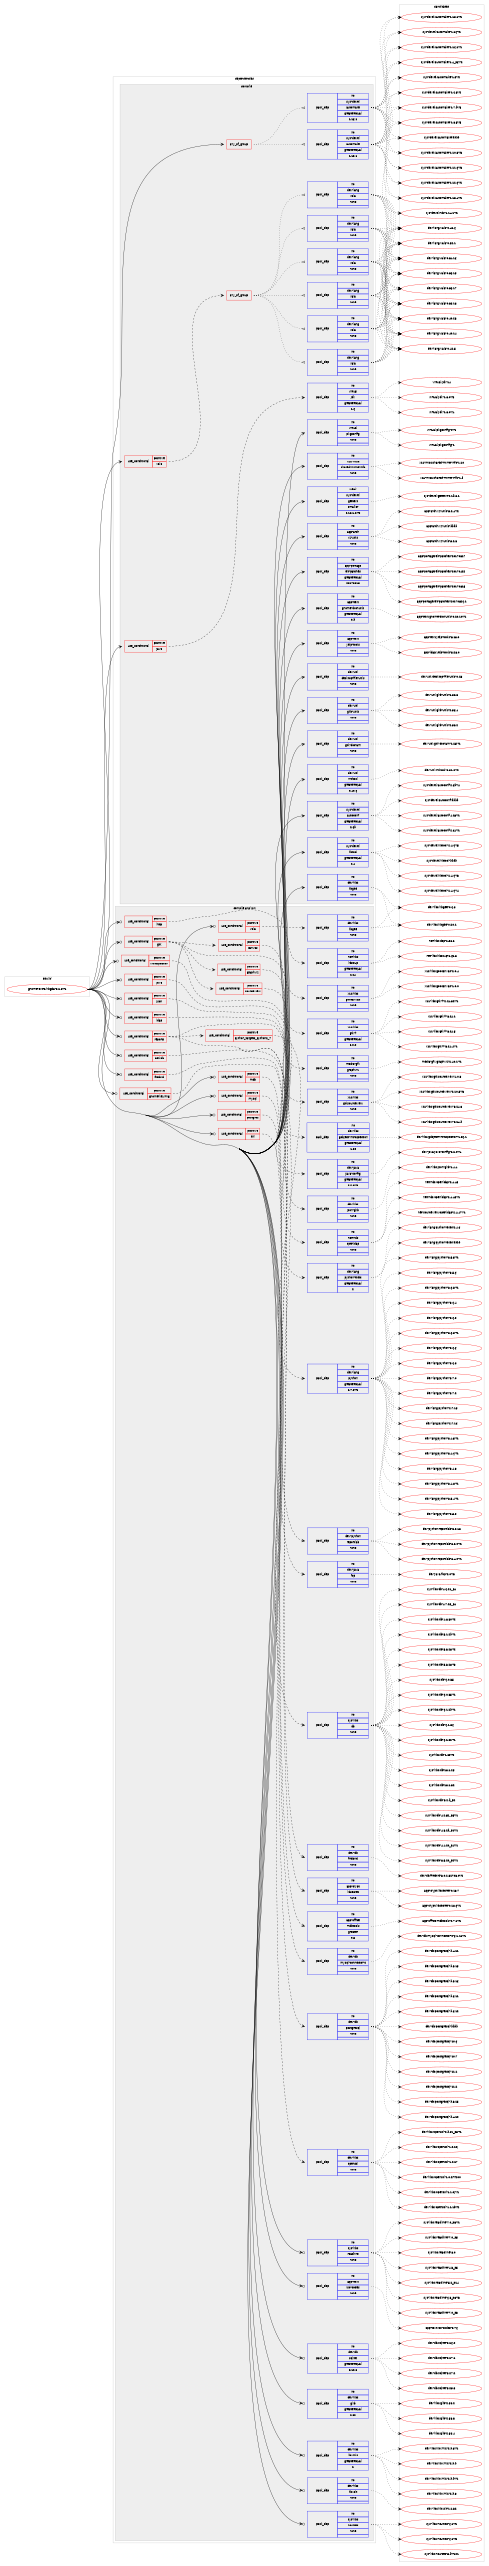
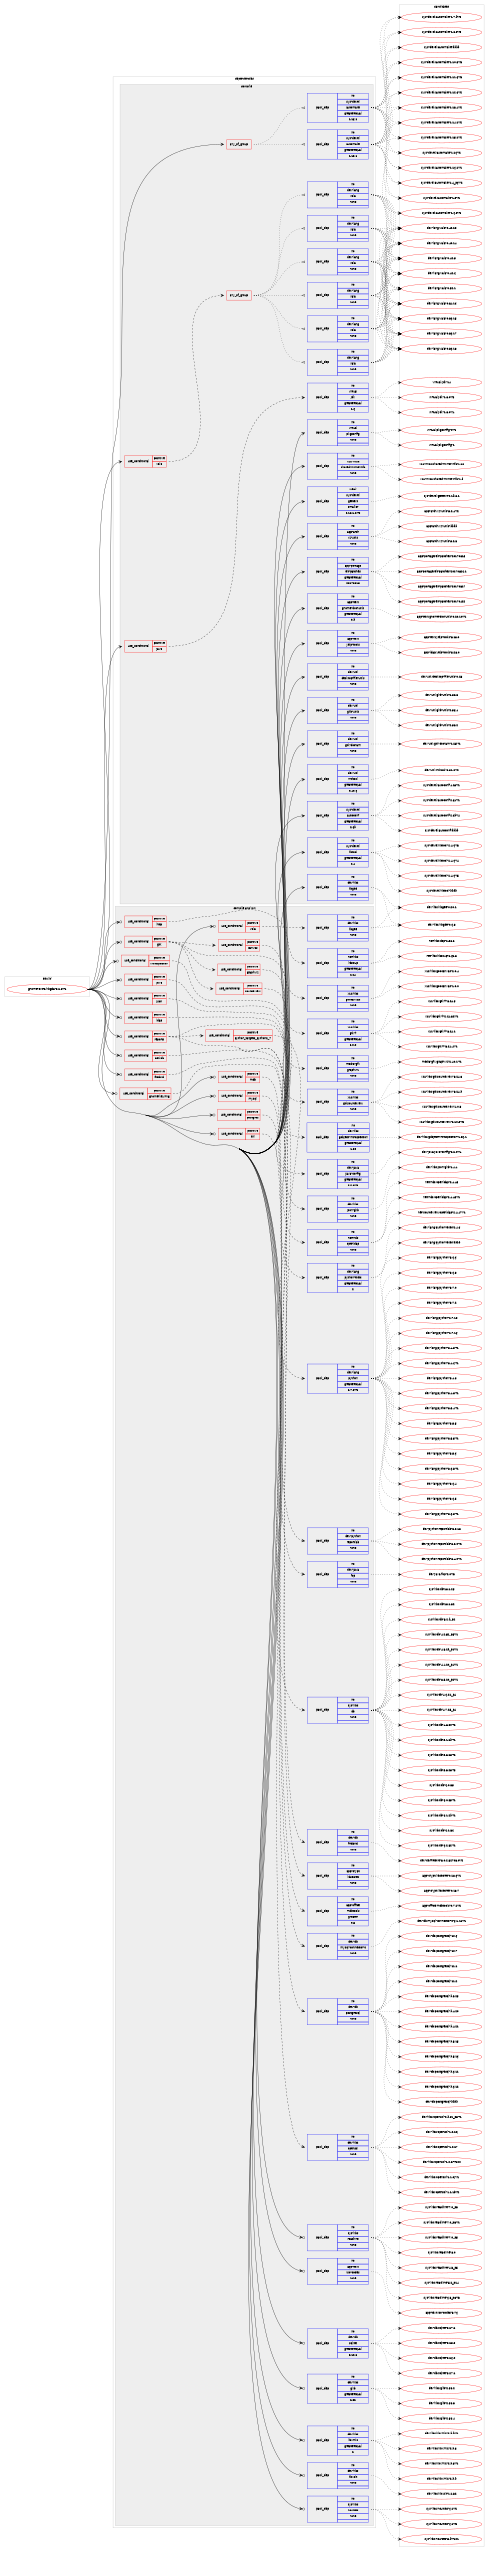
(442, 213) -> (442, 123)
(442, 1755) -> none
